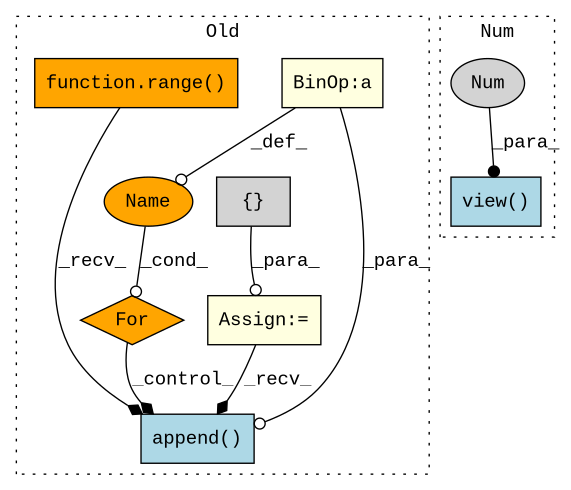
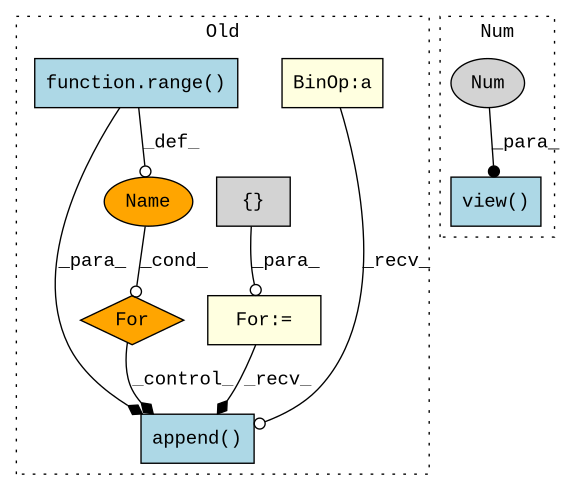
(136, 83) -> (136, 83)
(241, 142) -> (142, 137)
(93, 261) -> (93, 261)
(396, 261) -> (396, 261)
(264, 320) -> (264, 320)
